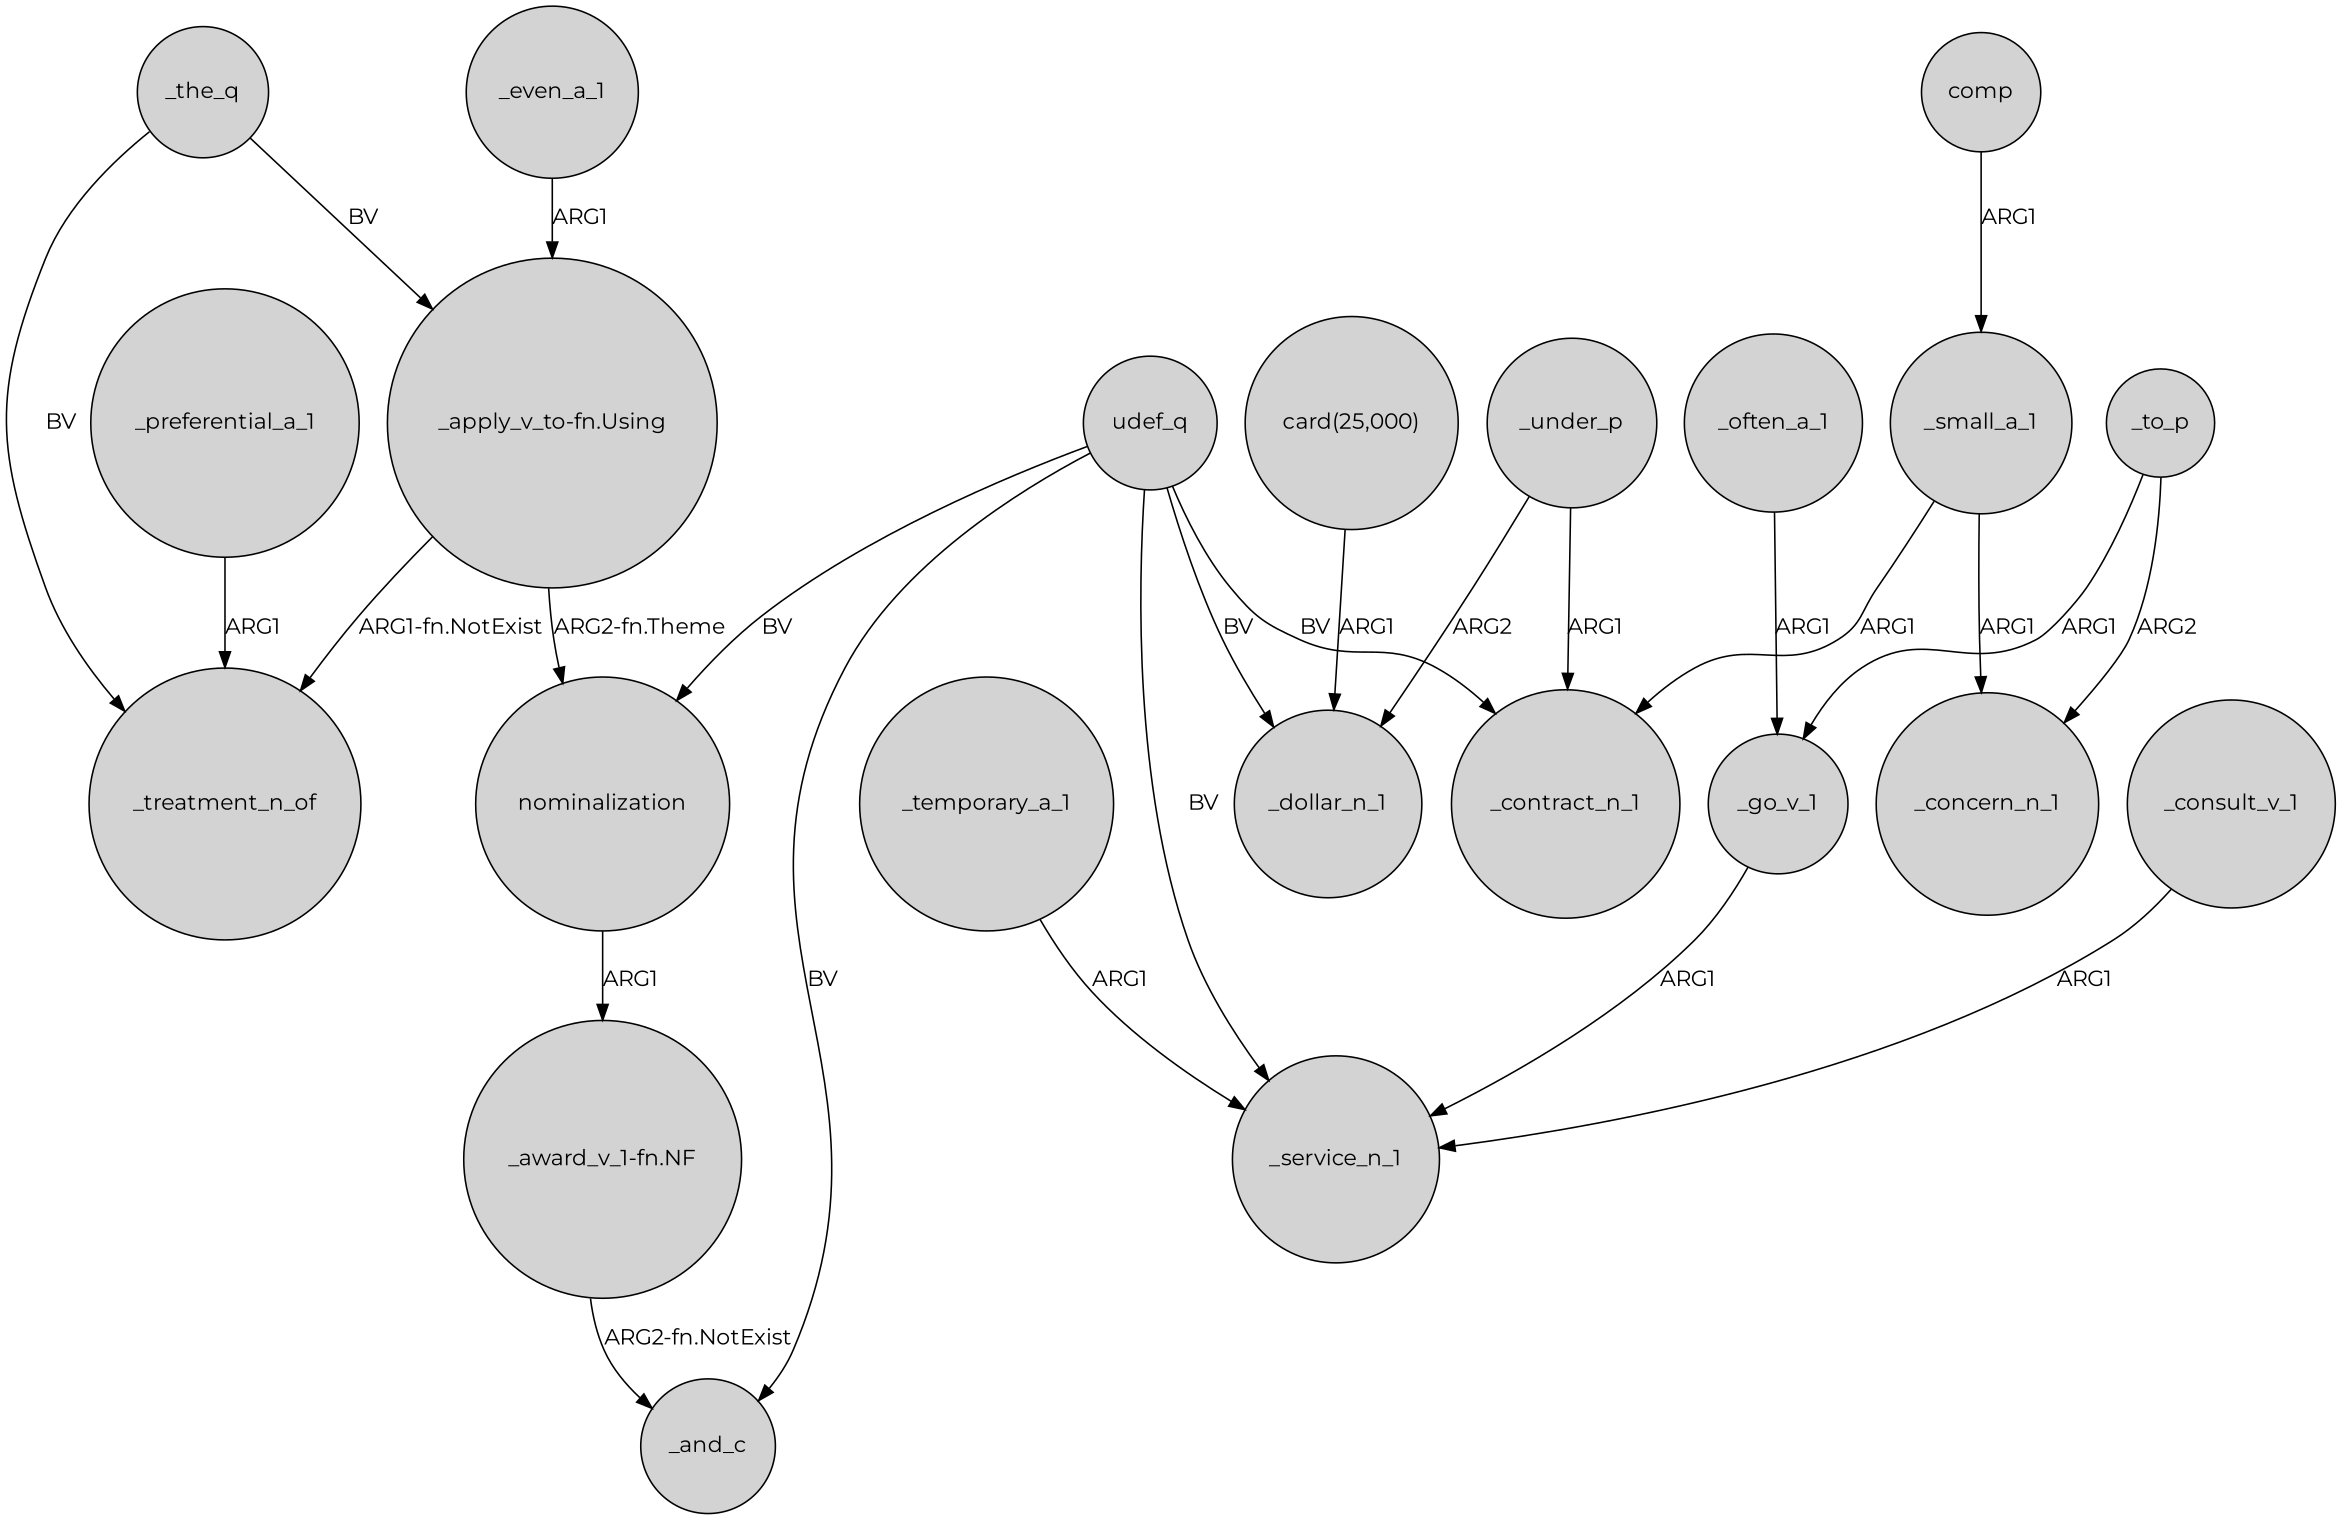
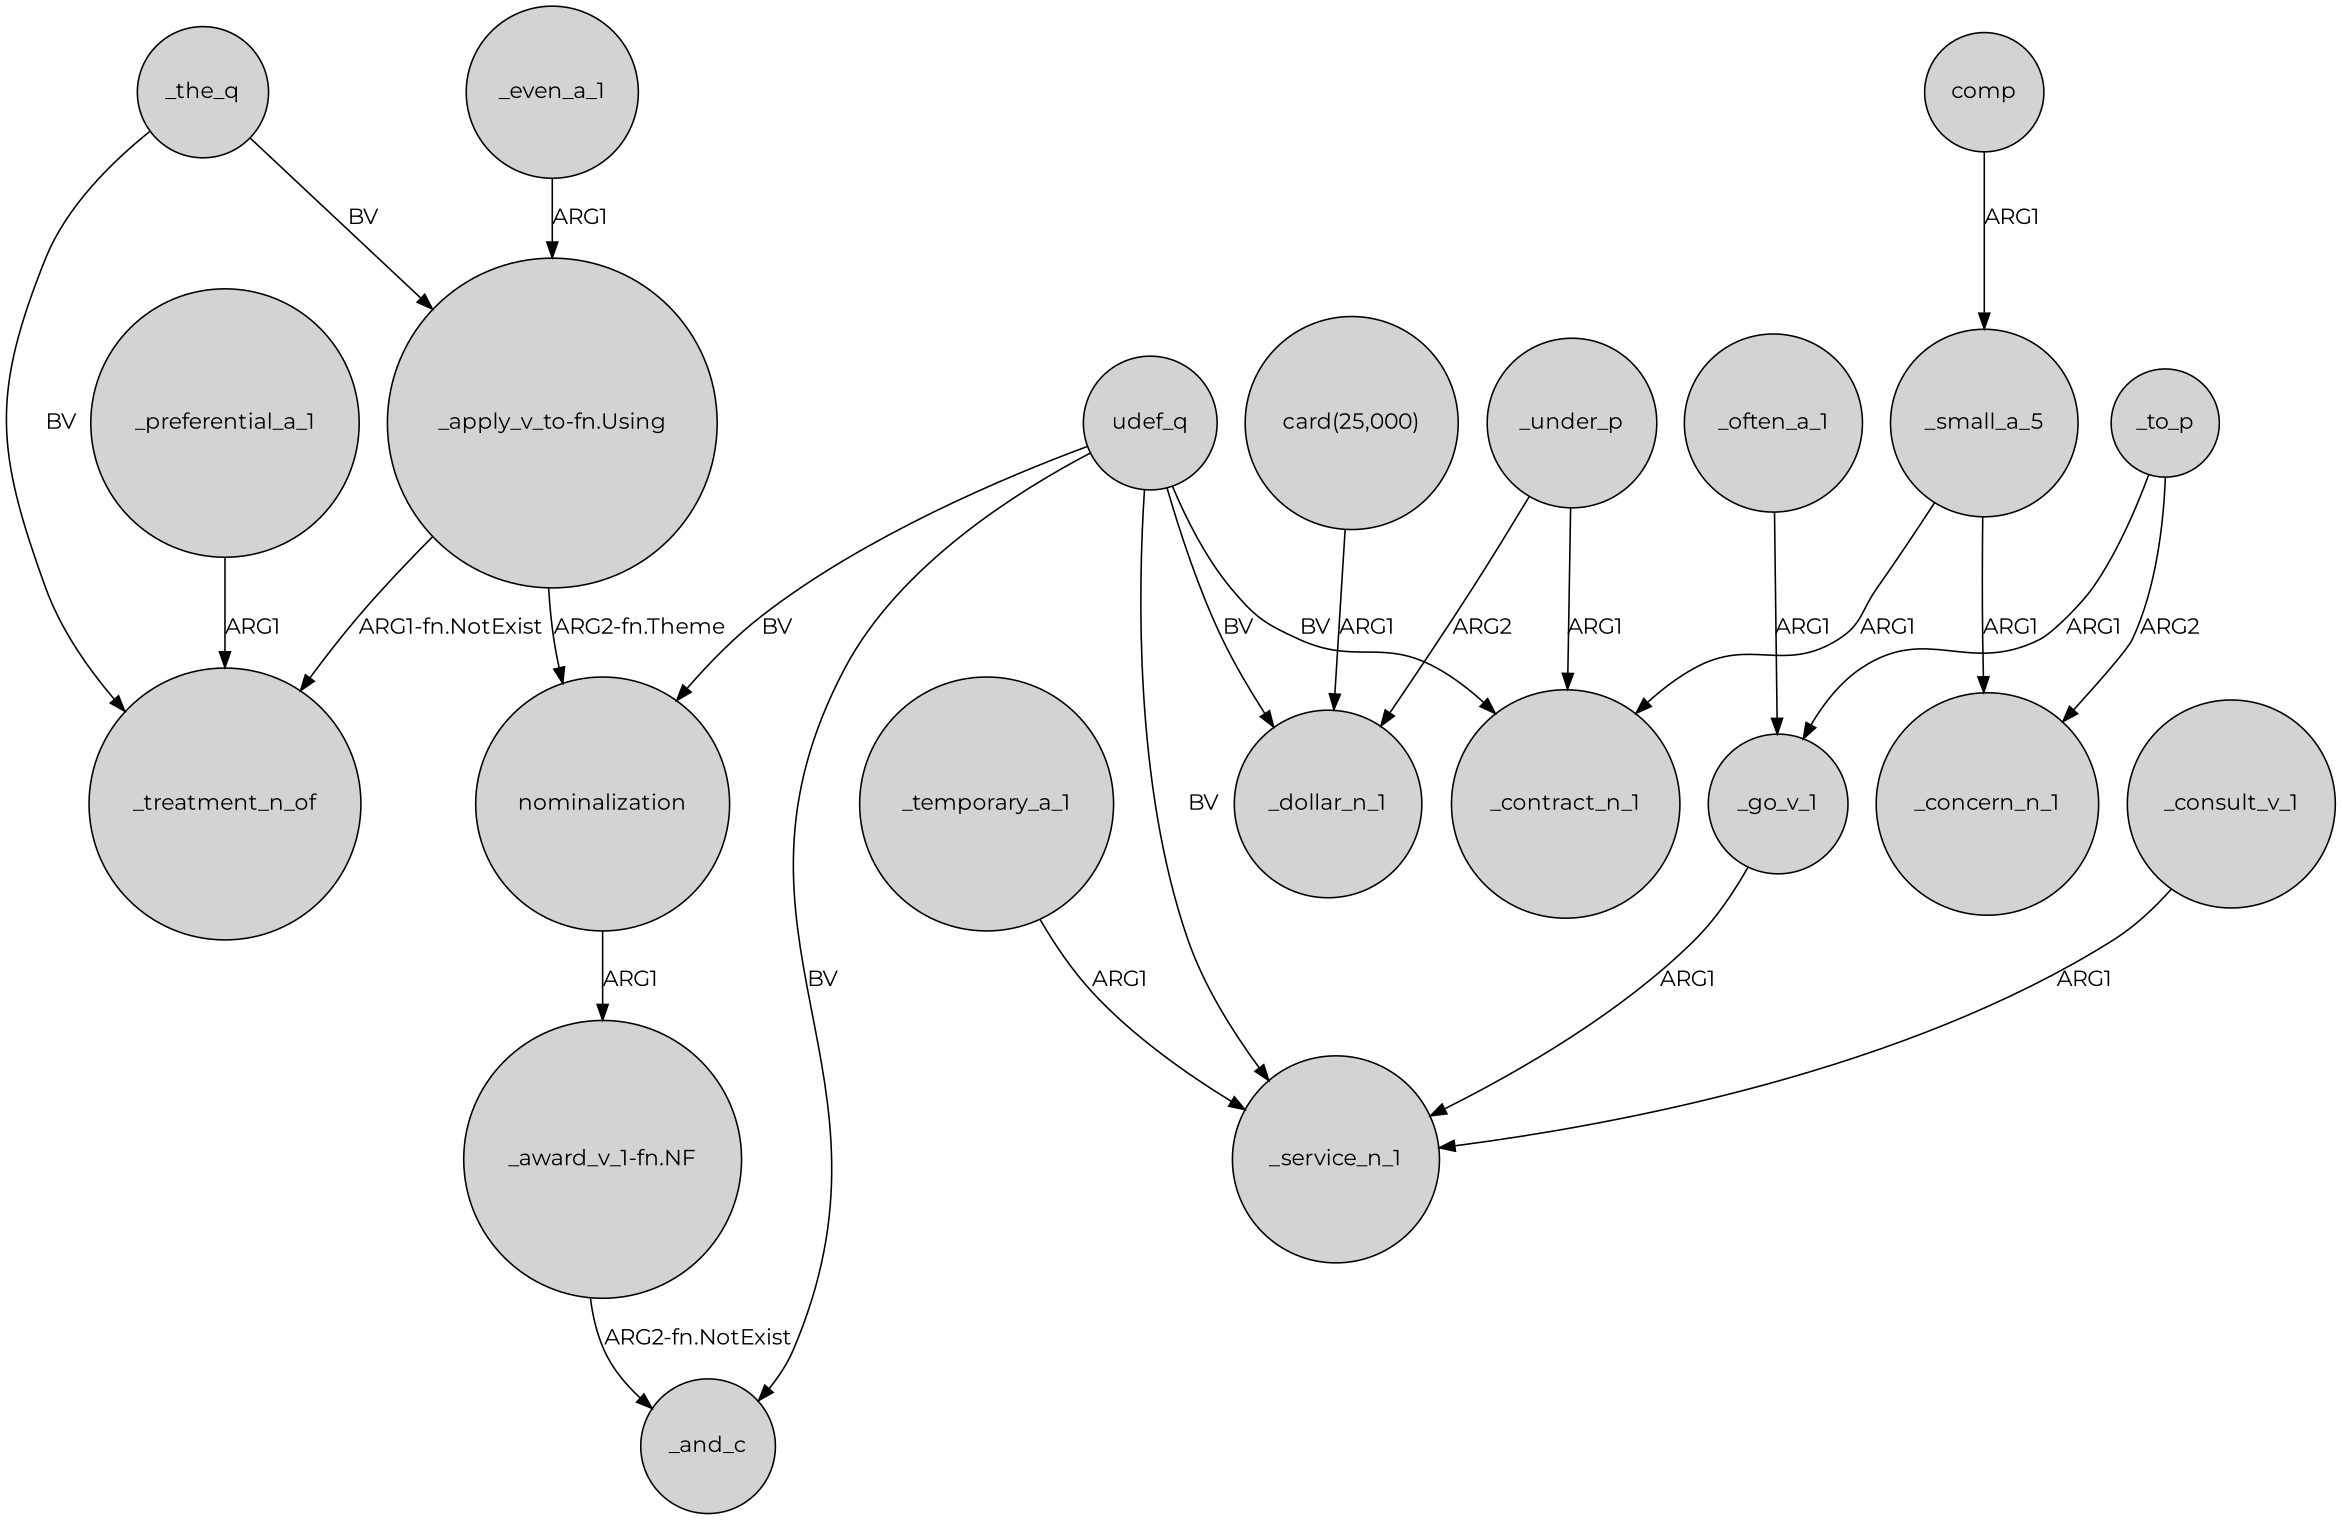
(1981, 423) -> (1984, 423)
